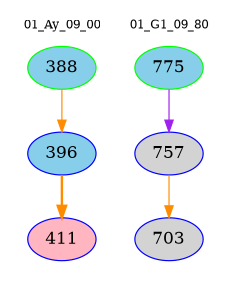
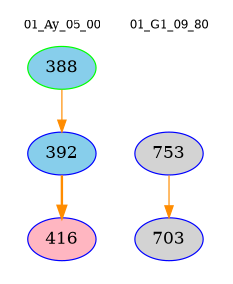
(62, 26) -> (62, 26)
(169, 68) -> none
(62, 154) -> (62, 154)
(169, 154) -> (169, 154)
(62, 239) -> (62, 239)
